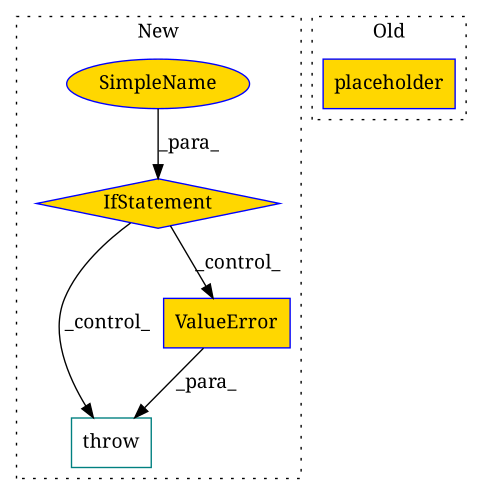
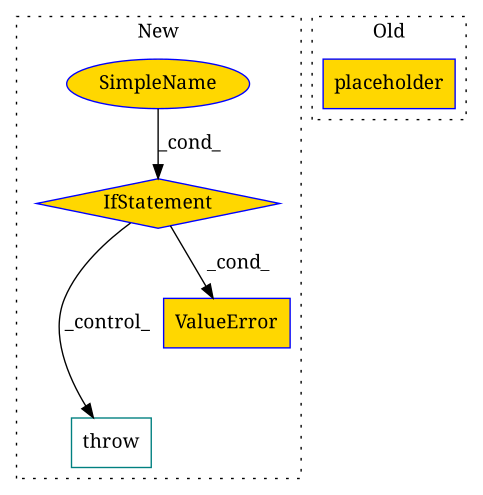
(190, 144) -> (190, 144)
(239, 263) -> (239, 263)
(174, 378) -> none
